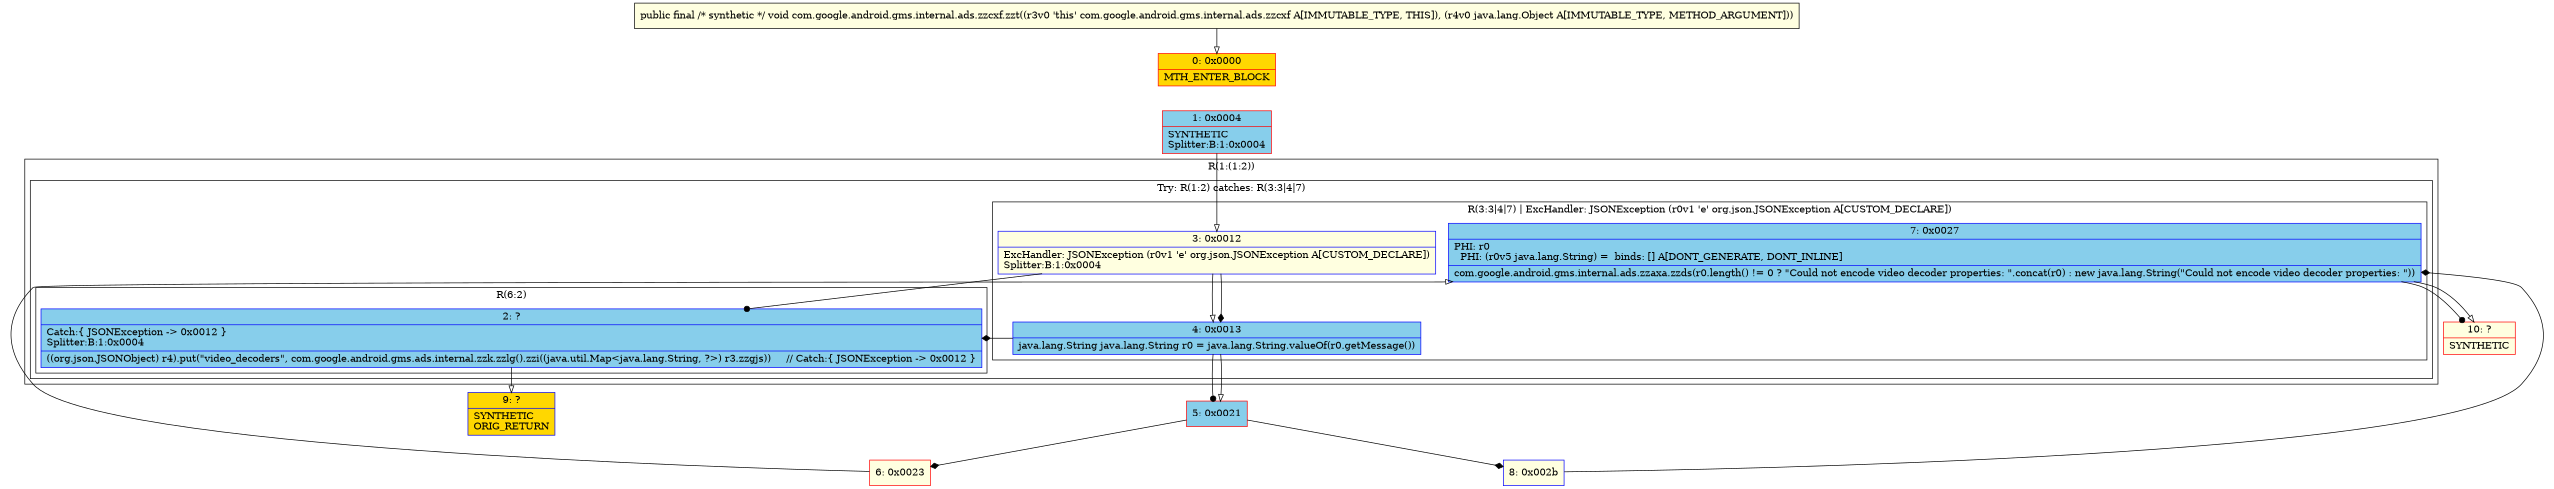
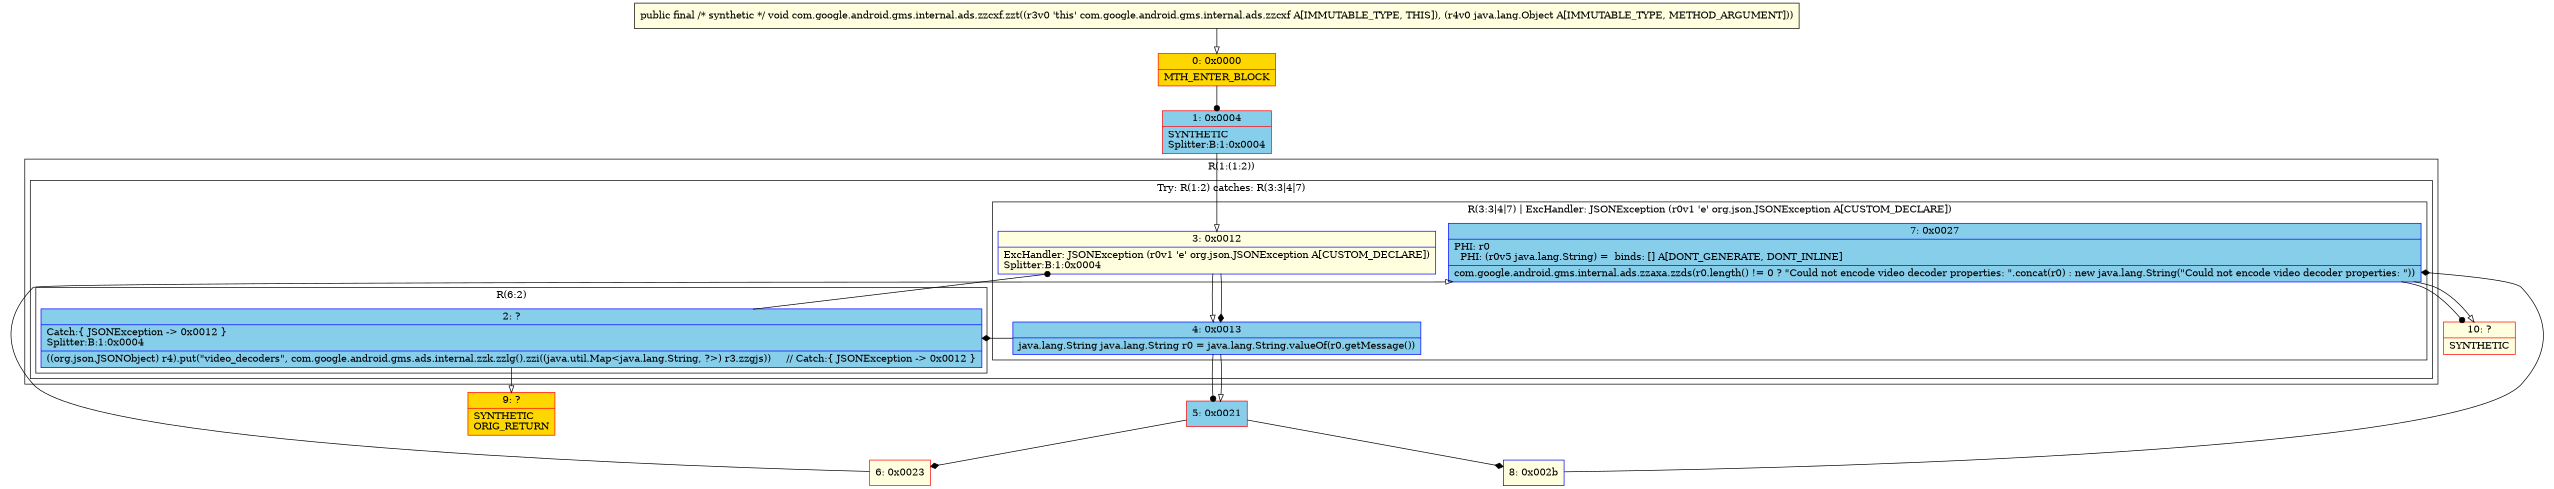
none -> (1217, 96)
(889, 292) -> (899, 292)
(511, 414) -> (511, 414)
